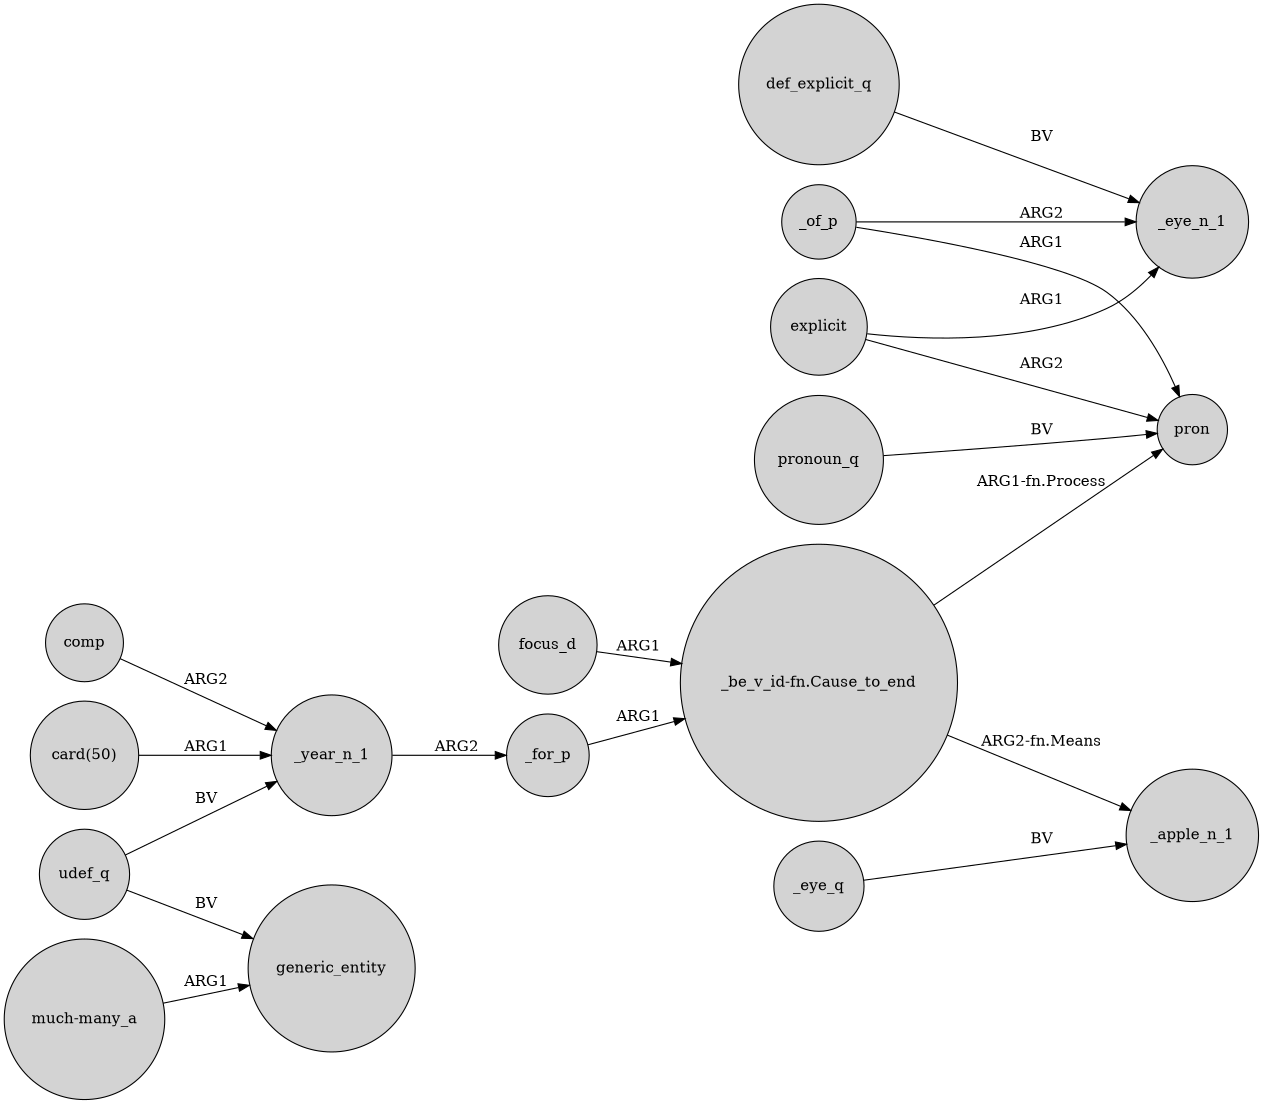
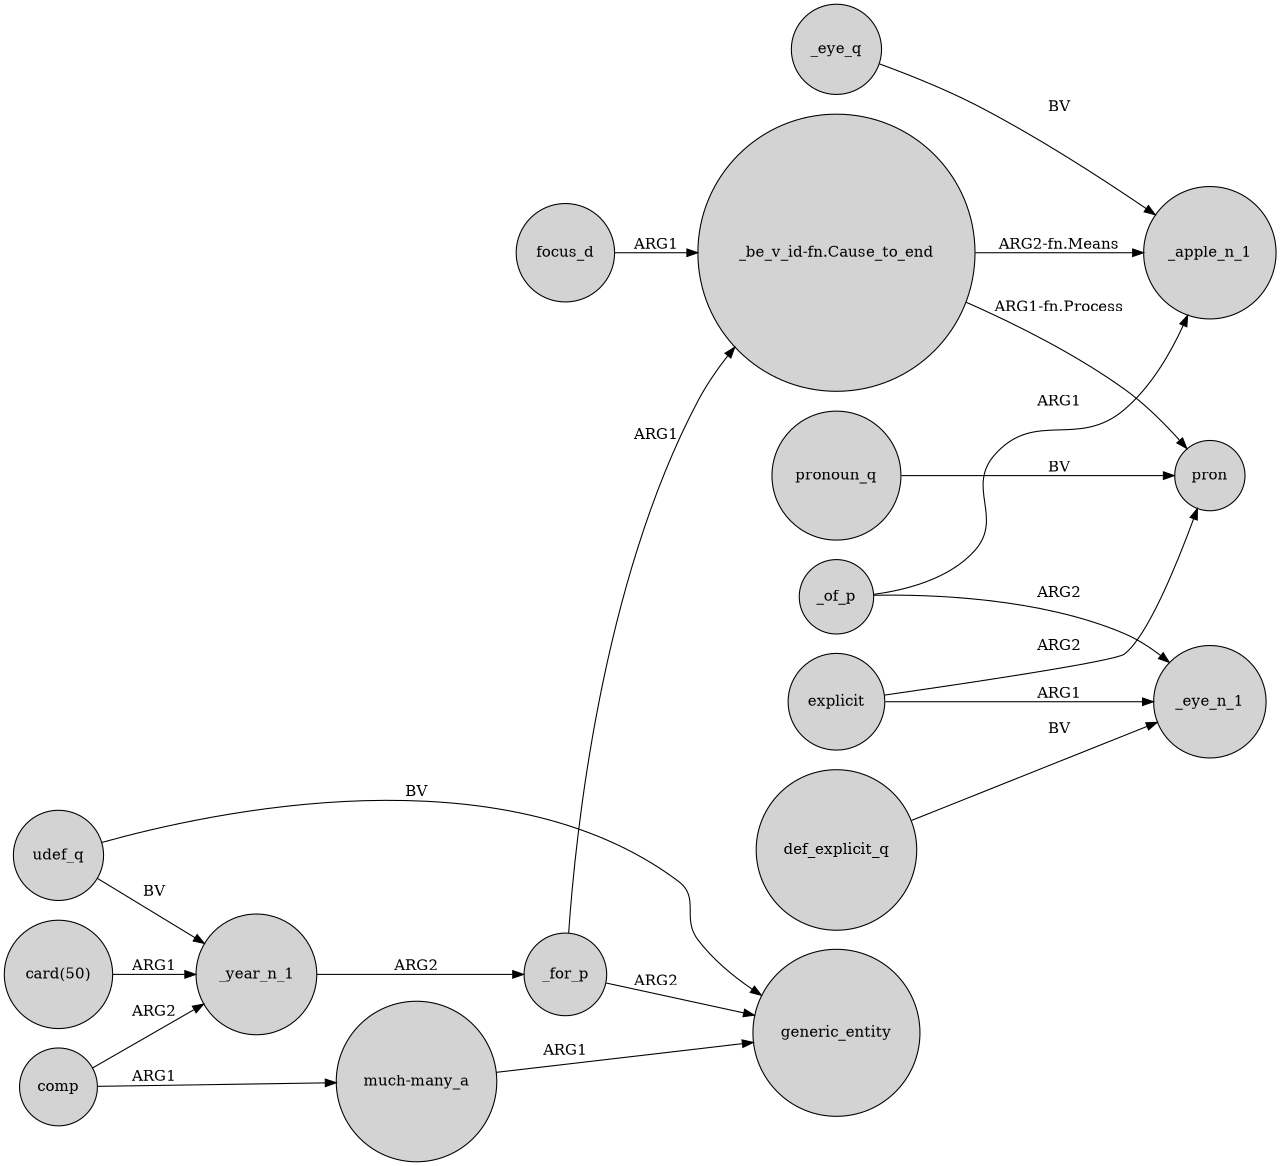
(1041, 266) -> (1006, 445)
none -> (675, 998)
none -> (211, 1085)
